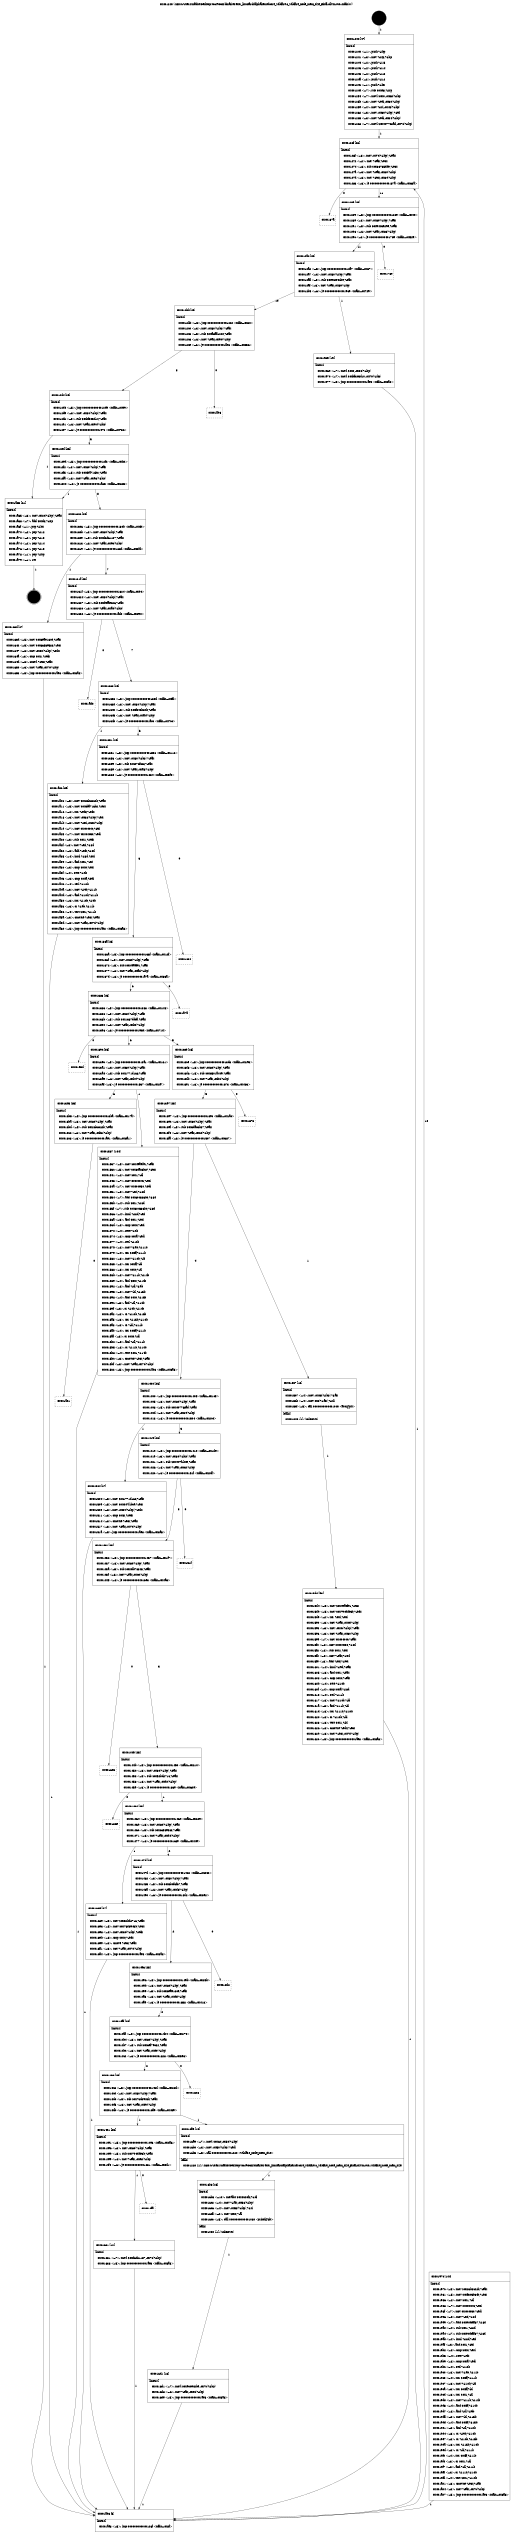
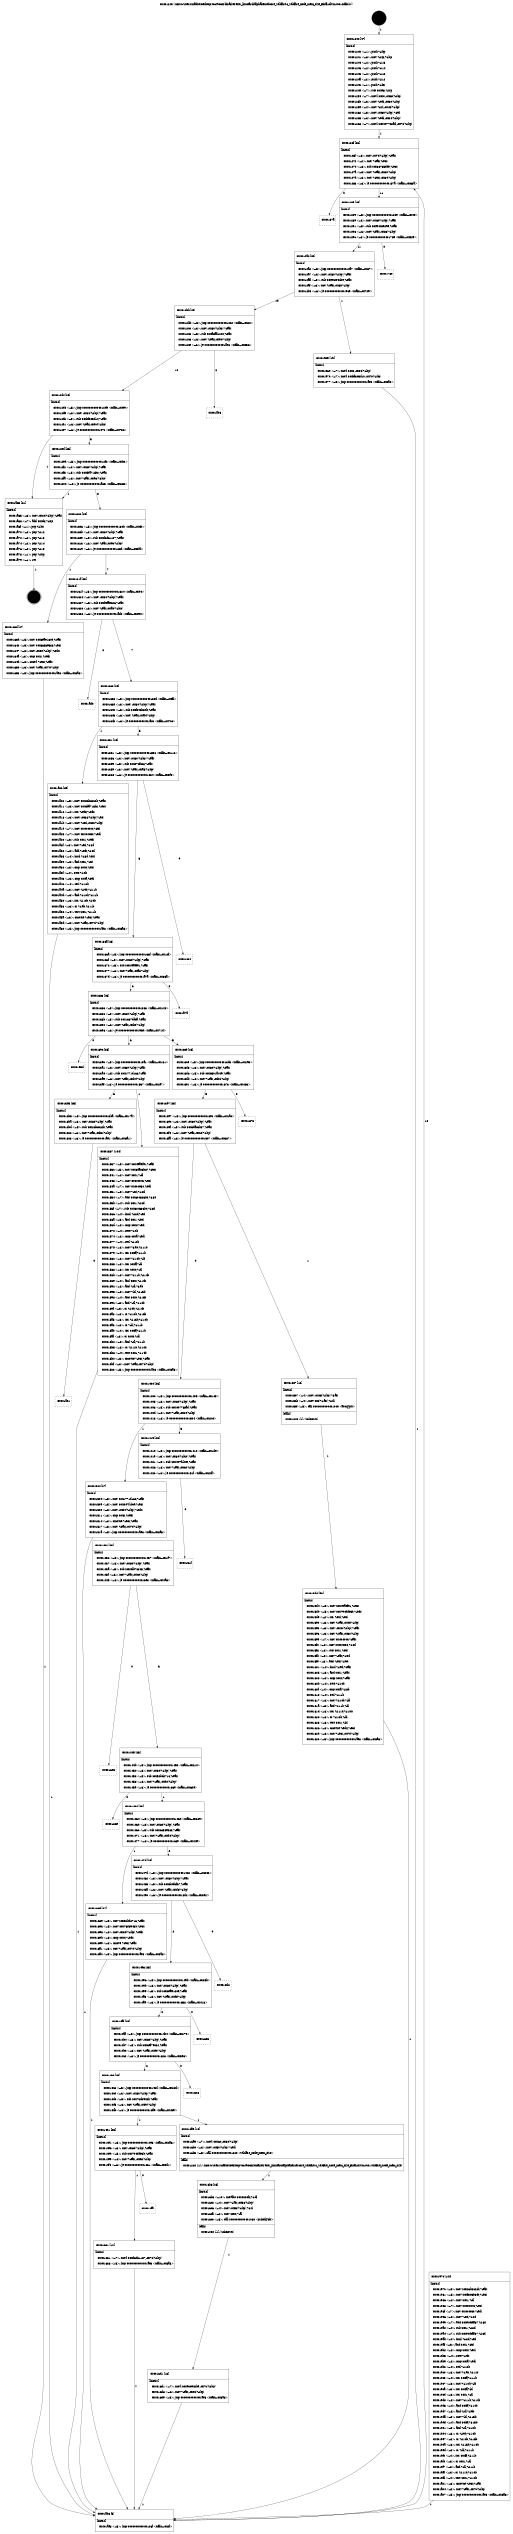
(176, 371) -> (176, 371)
(174, 1509) -> none
none -> (202, 2039)
